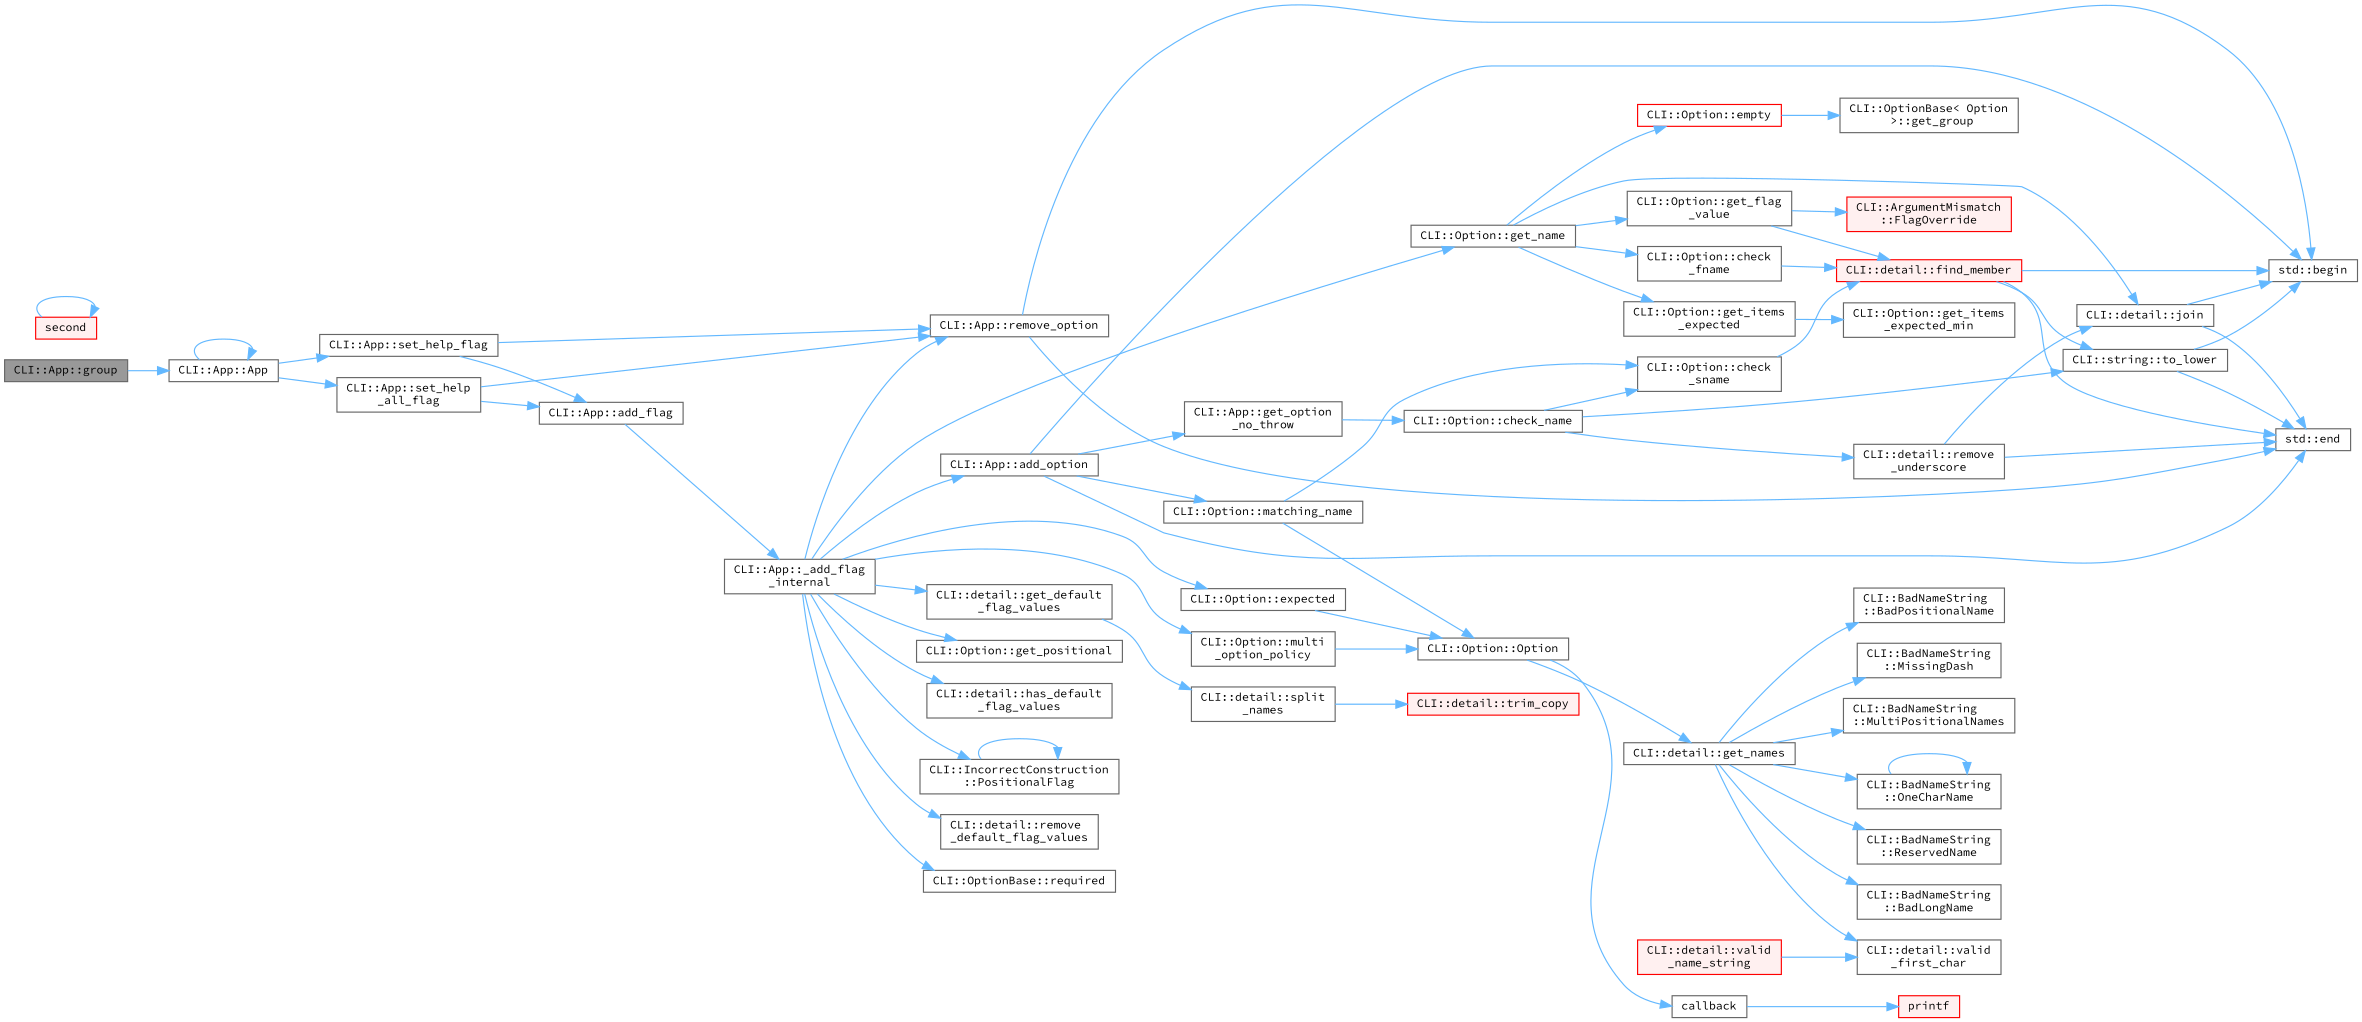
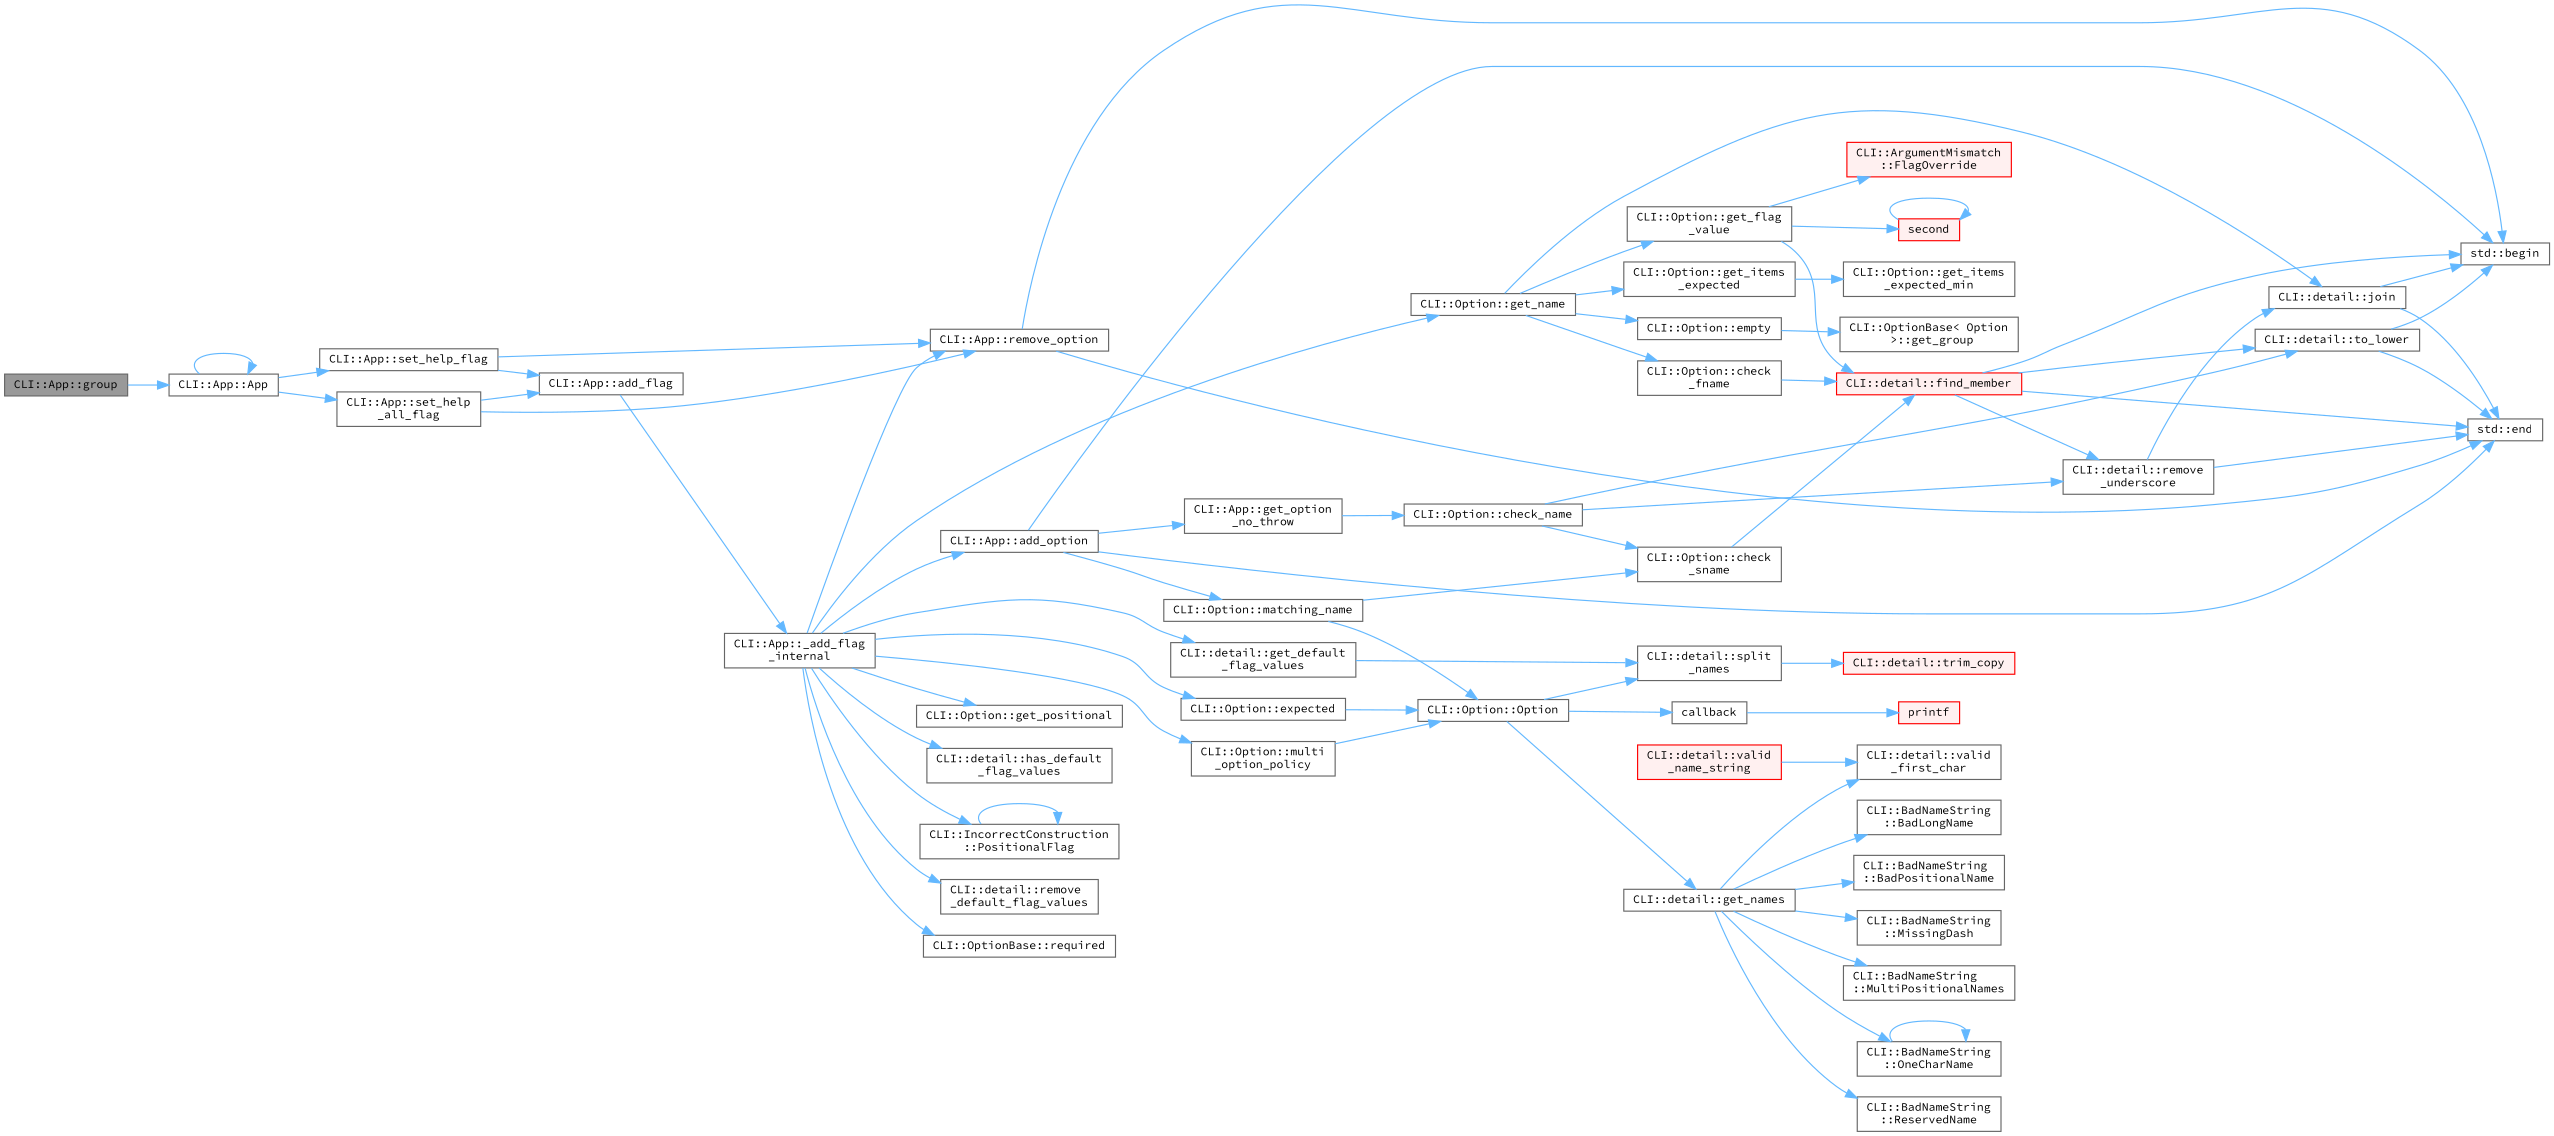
(1709, 115) -> (1709, 329)
none -> (1839, 227)
(2145, 360) -> (2337, 340)
none -> (2021, 425)
none -> (1585, 690)
